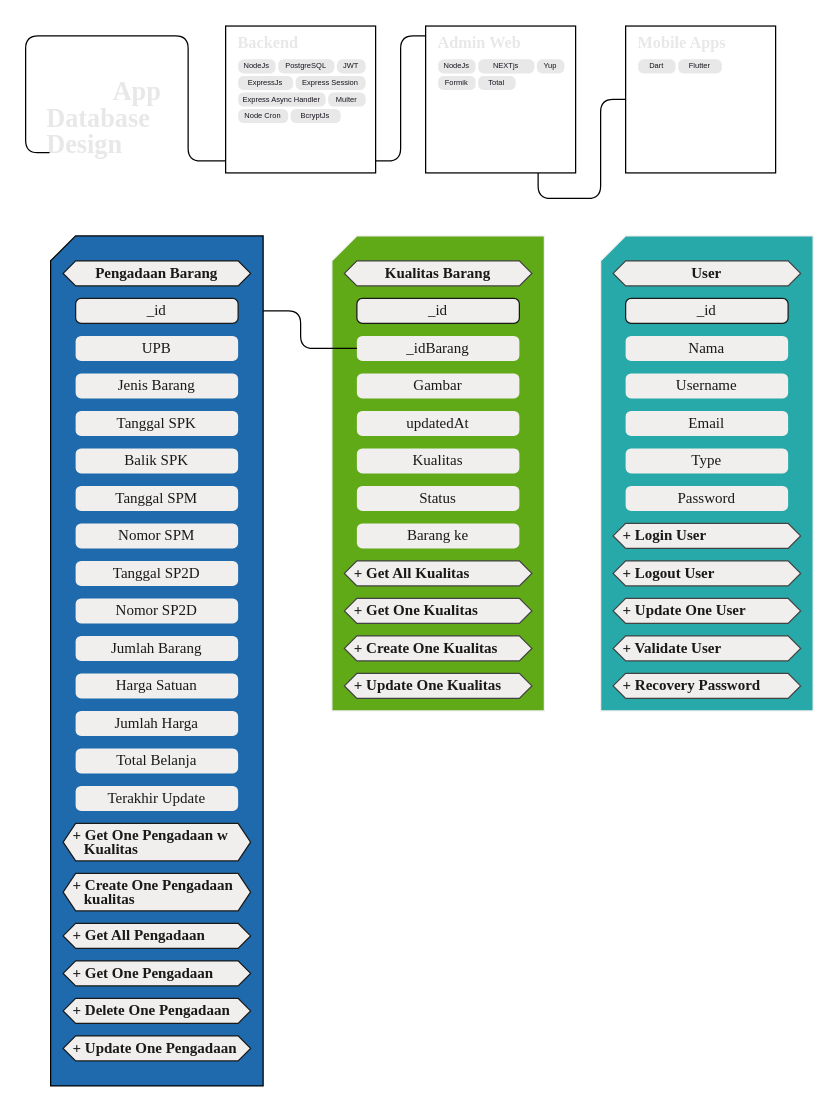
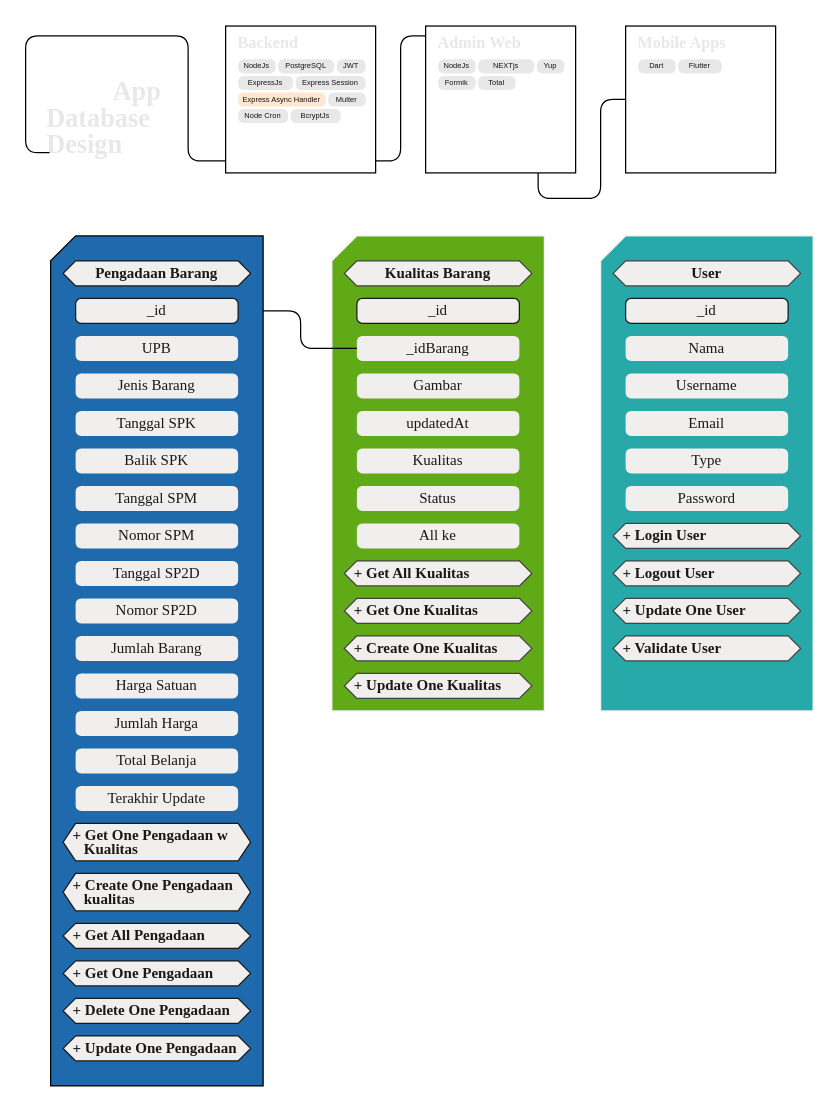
(282, 99) -> (282, 99)
(438, 536) -> (438, 536)
(707, 686) -> none
